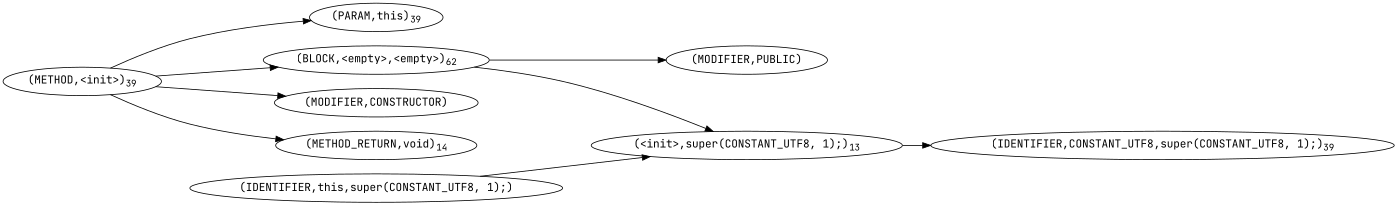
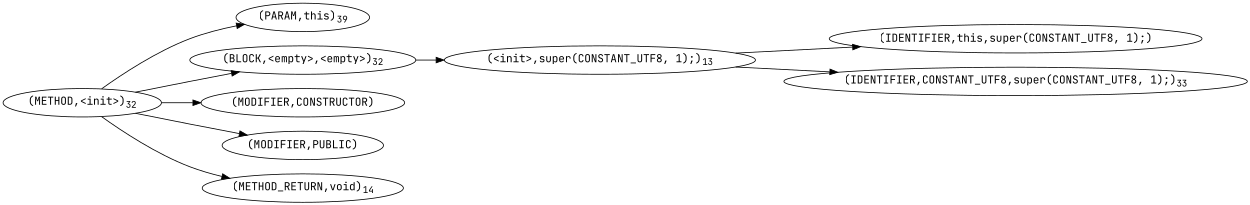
(451, 59) -> (378, 59)
(574, 60) -> (187, 124)
(131, 80) -> (131, 102)
(1329, 144) -> (1182, 80)
(561, 167) -> (794, 50)
